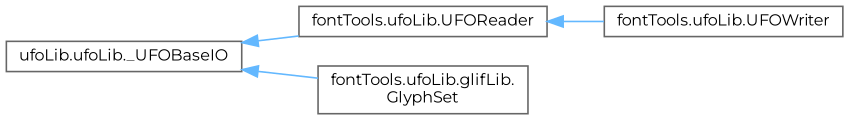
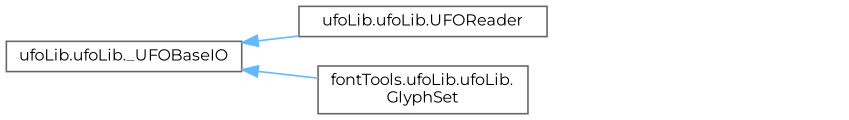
(423, 21) -> (423, 21)
(724, 21) -> none
(423, 90) -> (423, 90)
